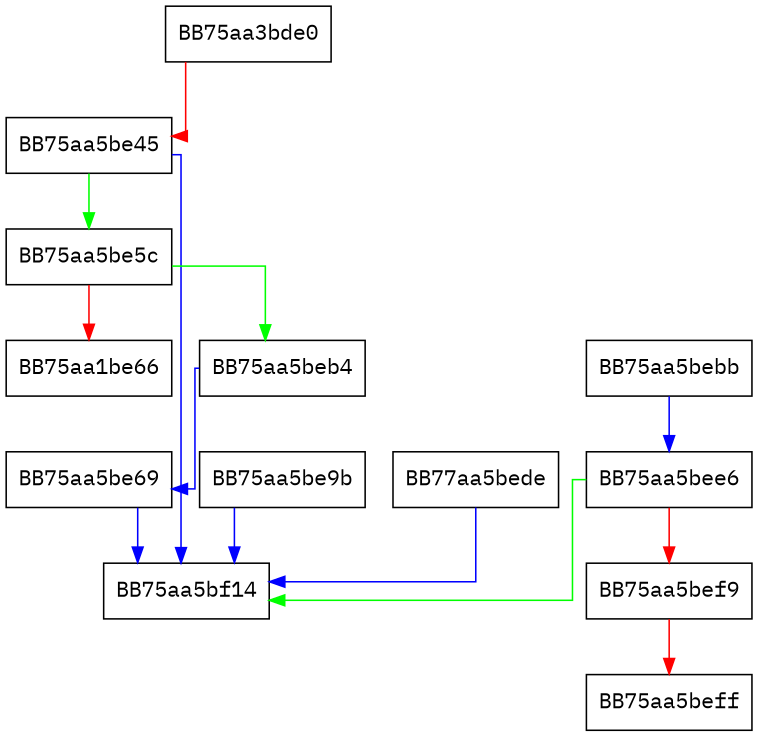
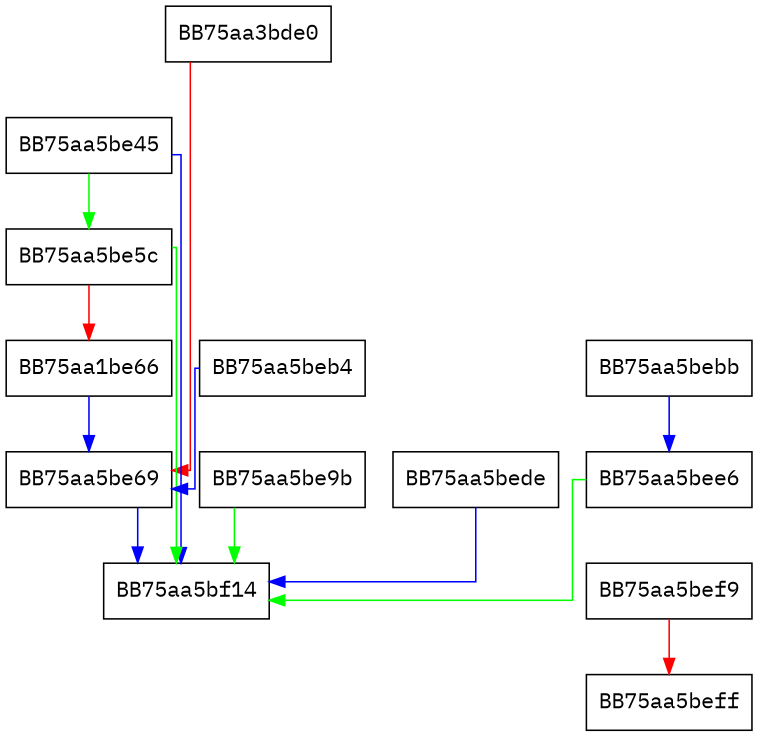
(186, 100) -> (190, 267)
(248, 266) -> (176, 395)
none -> (89, 416)
(476, 480) -> (476, 480)
(234, 527) -> (234, 527)
(669, 527) -> none
